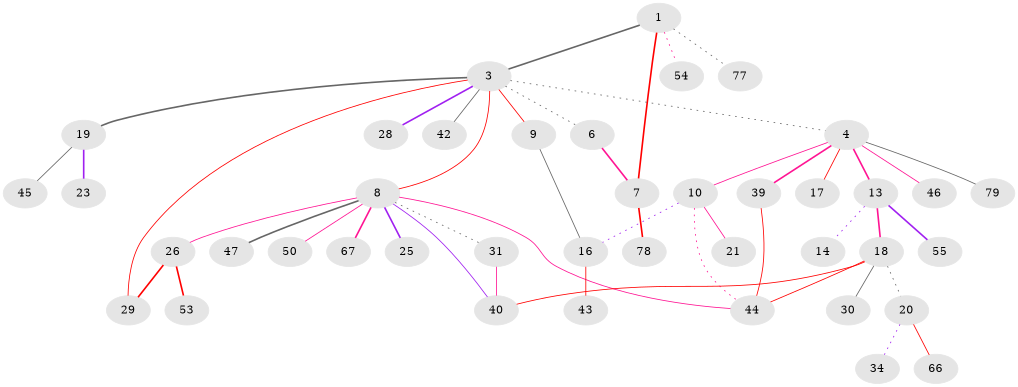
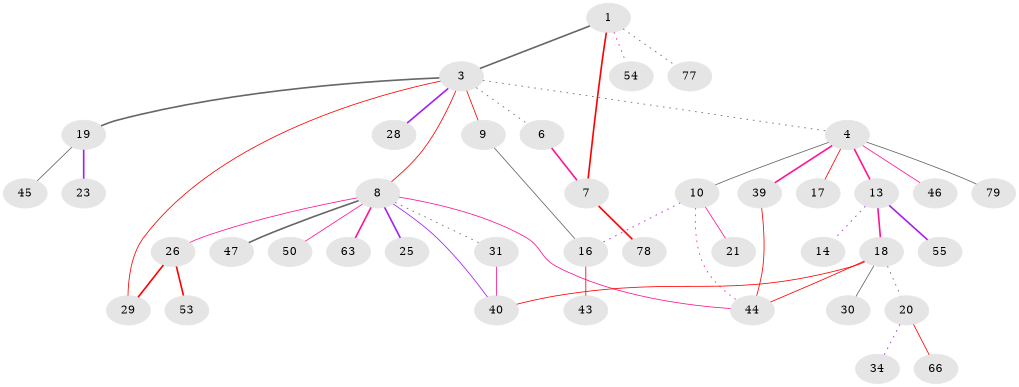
(444, 135) -> none
(771, 163) -> (772, 163)
(349, 252) -> (349, 252)
